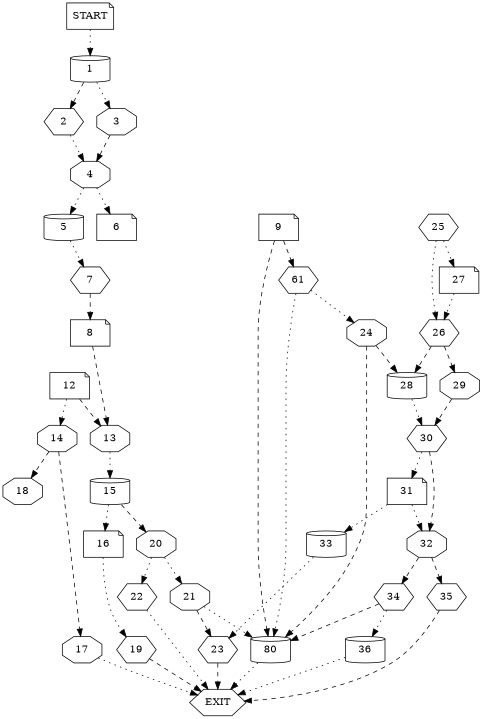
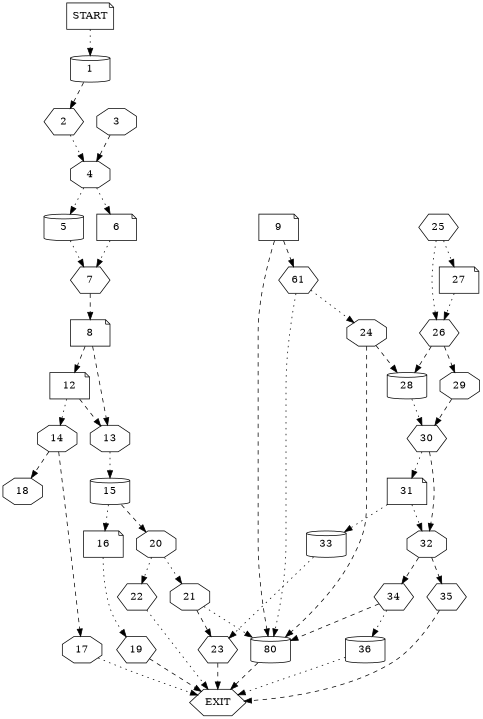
(102, 92) -> none
none -> (105, 250)
none -> (81, 356)
(247, 674) -> (247, 674)
